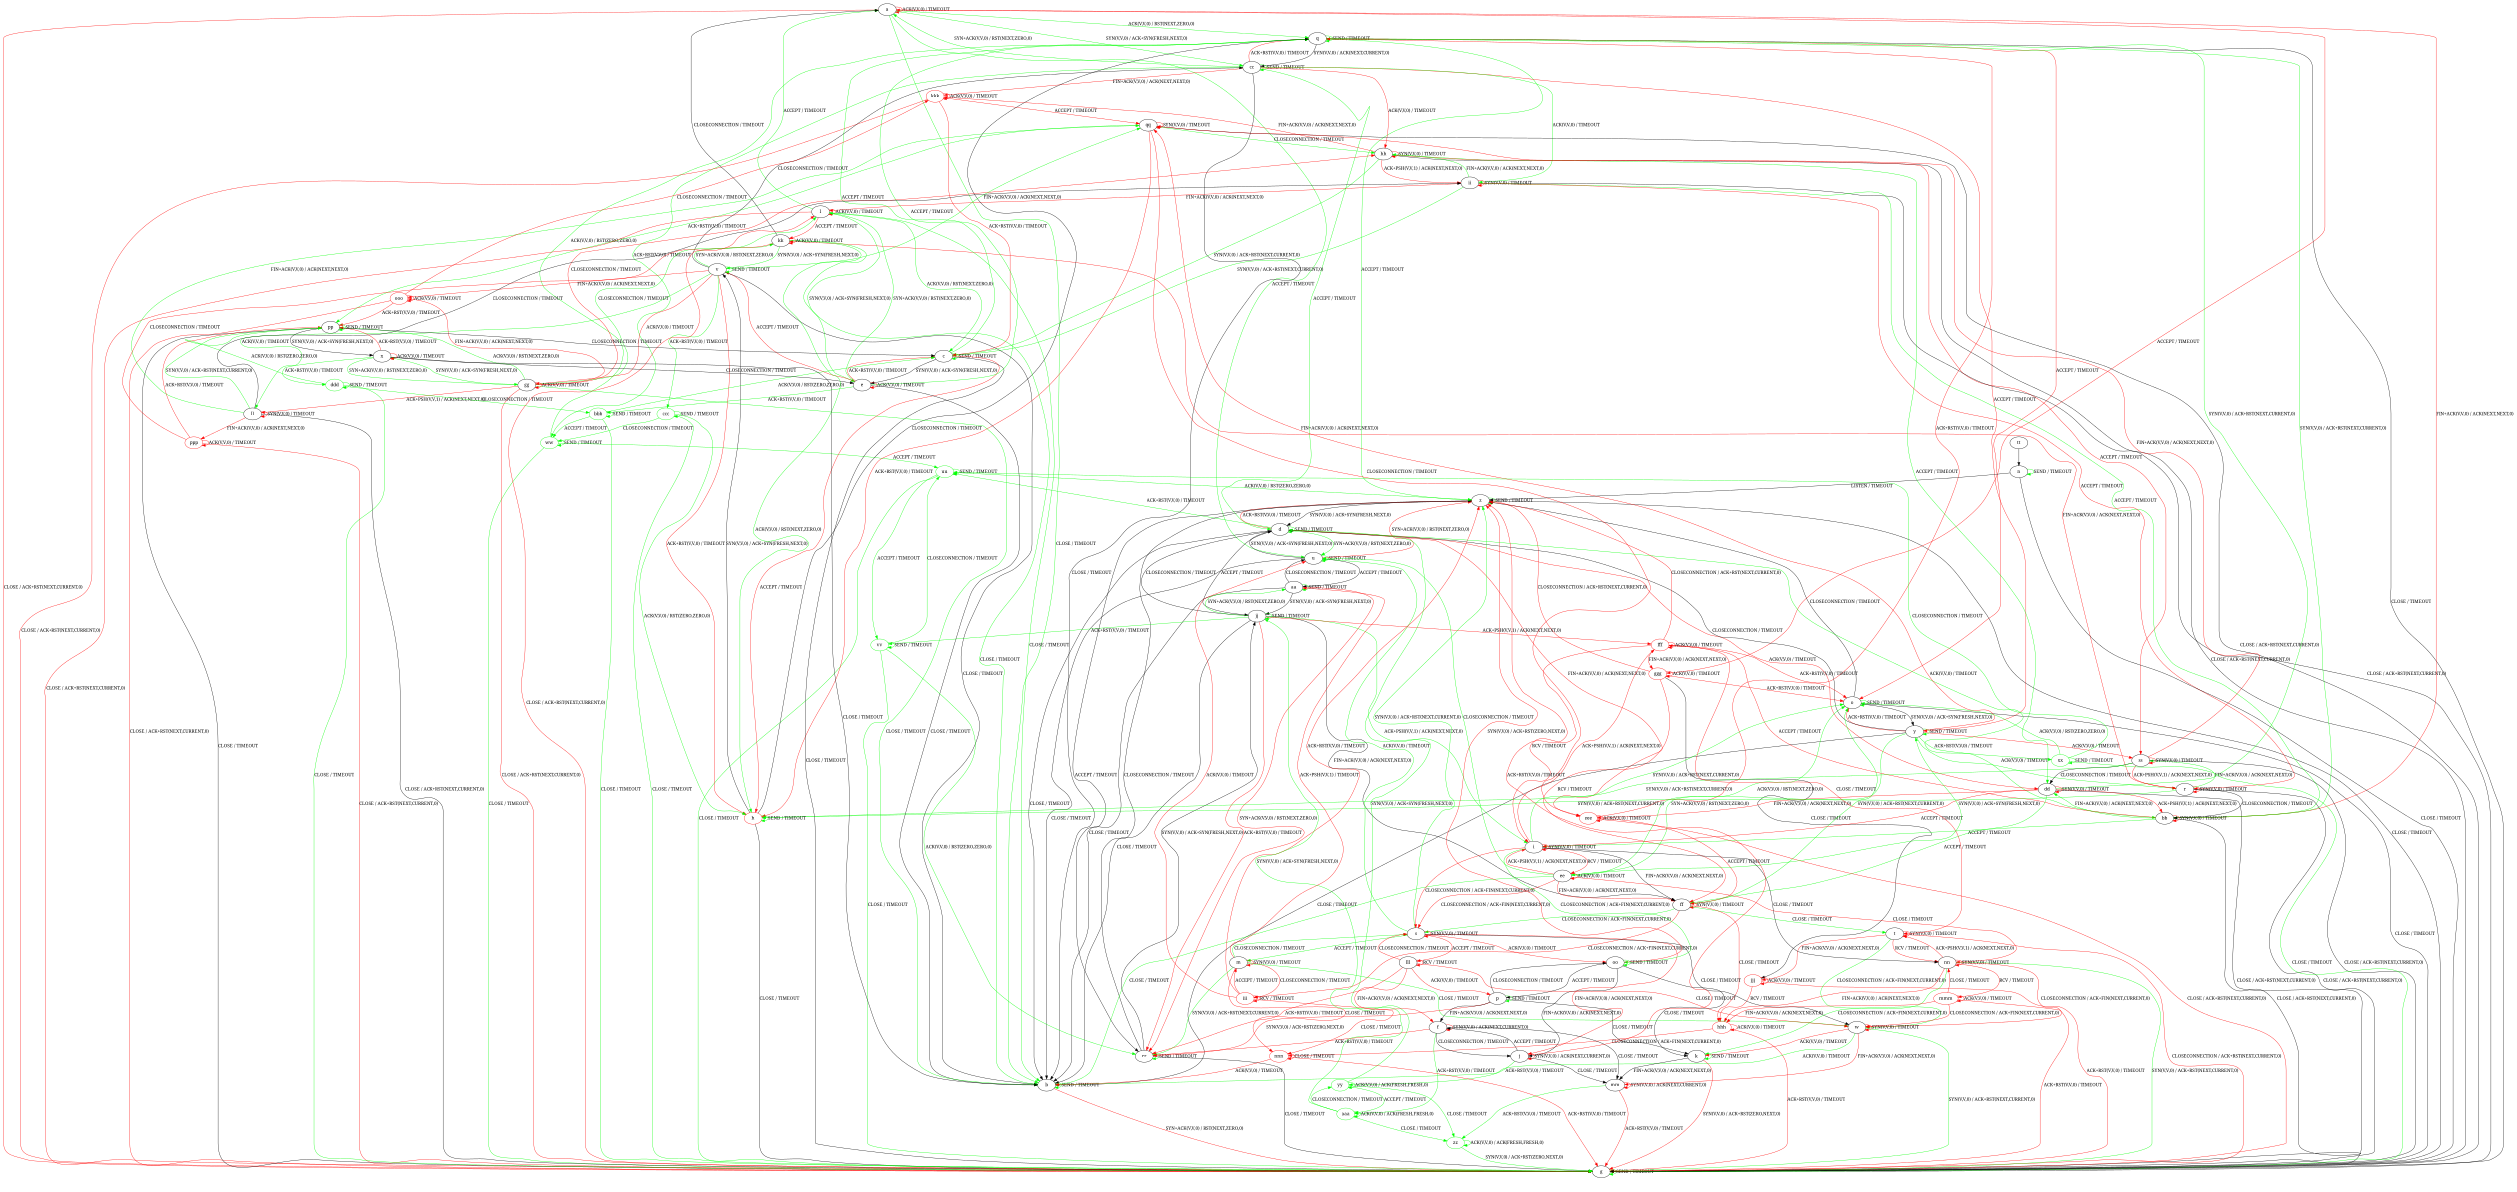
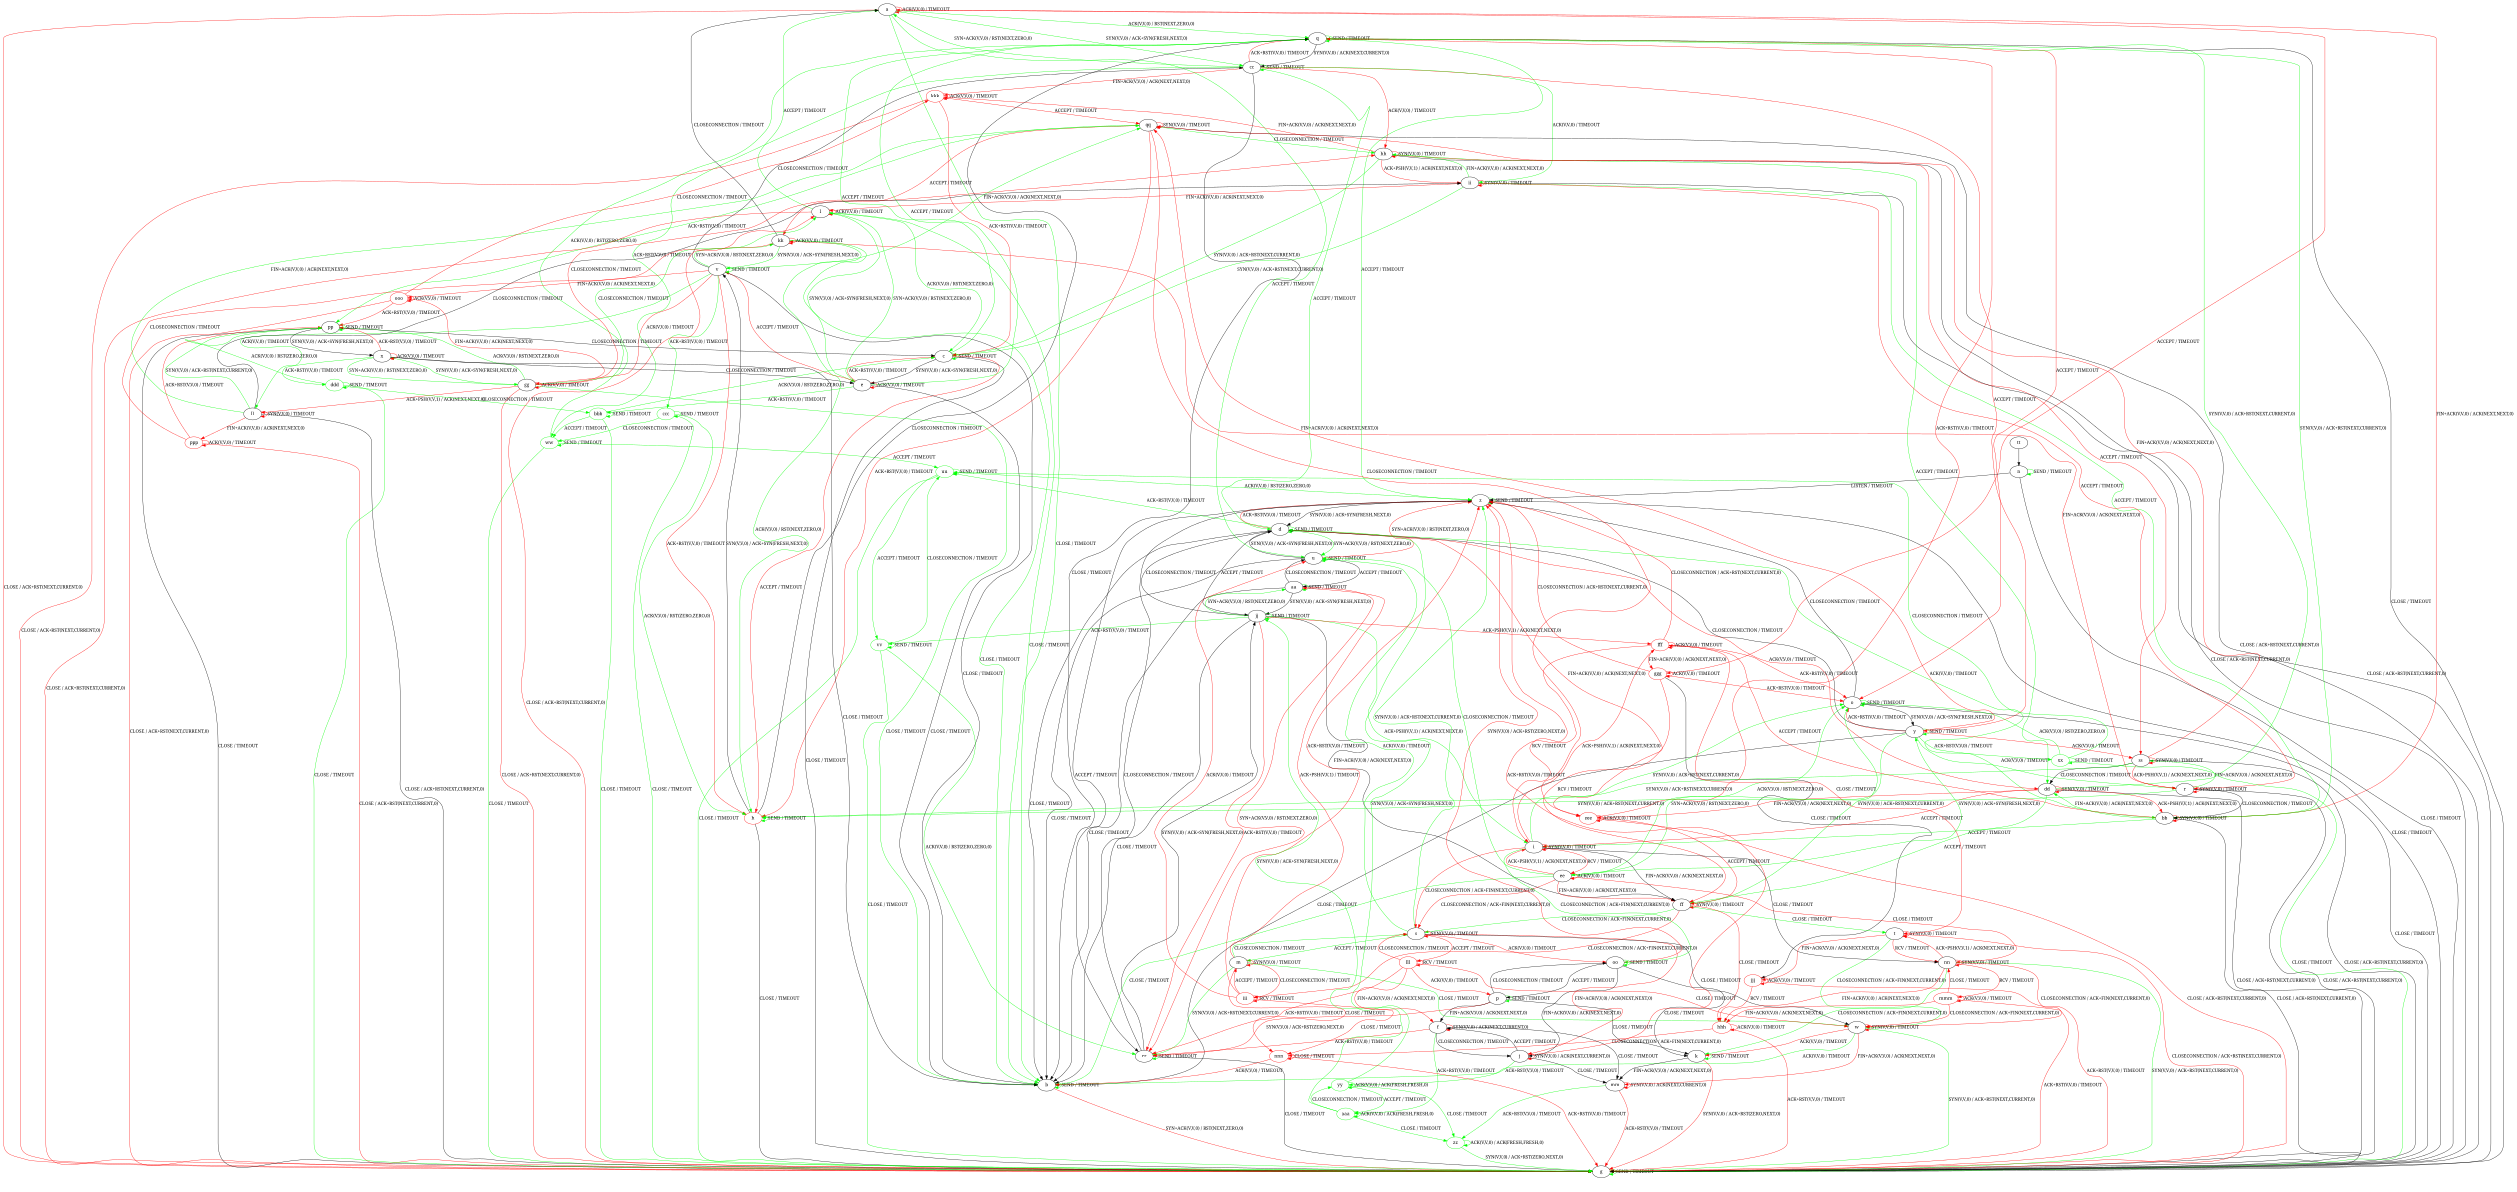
(808, 231) -> (960, 153)
(1408, 963) -> (1408, 963)
